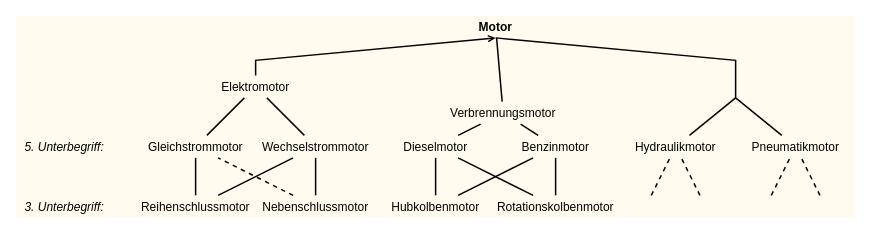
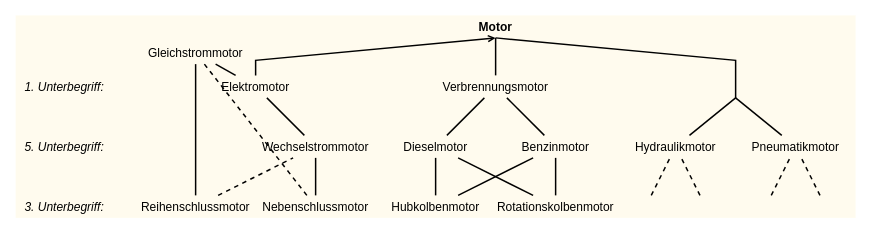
none -> (60, 87)
(503, 113) -> (495, 87)
(195, 147) -> (195, 53)
(257, 176) -> (257, 176)
